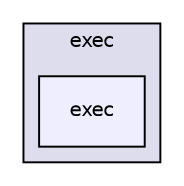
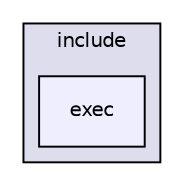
(92, 42) -> (92, 42)
